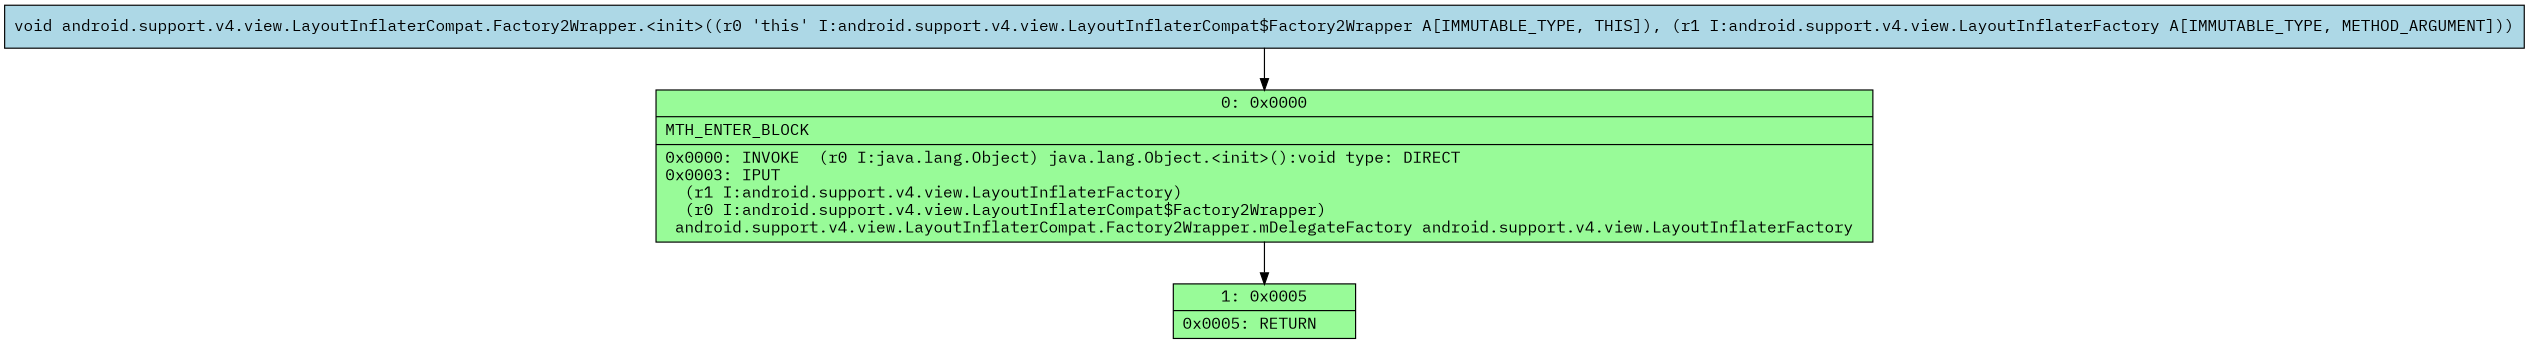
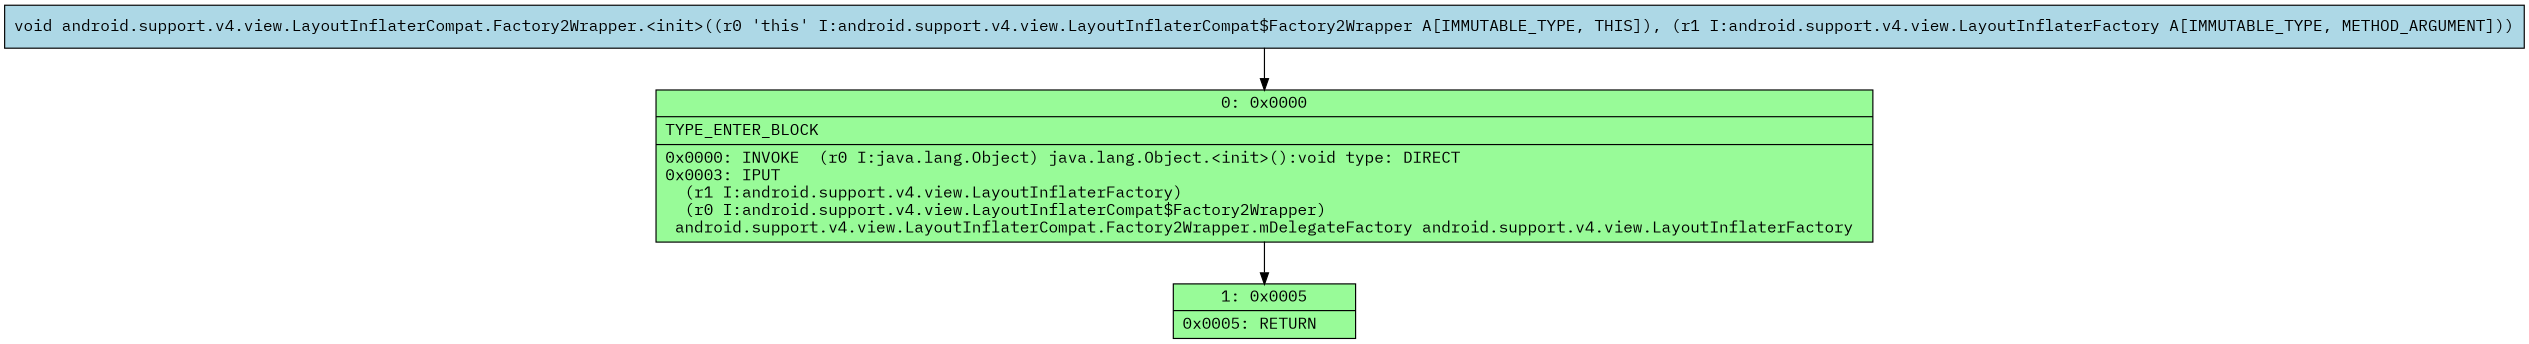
(737, 130) -> (743, 130)
